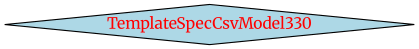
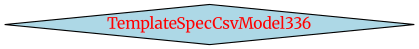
(209, 25) -> (209, 25)
